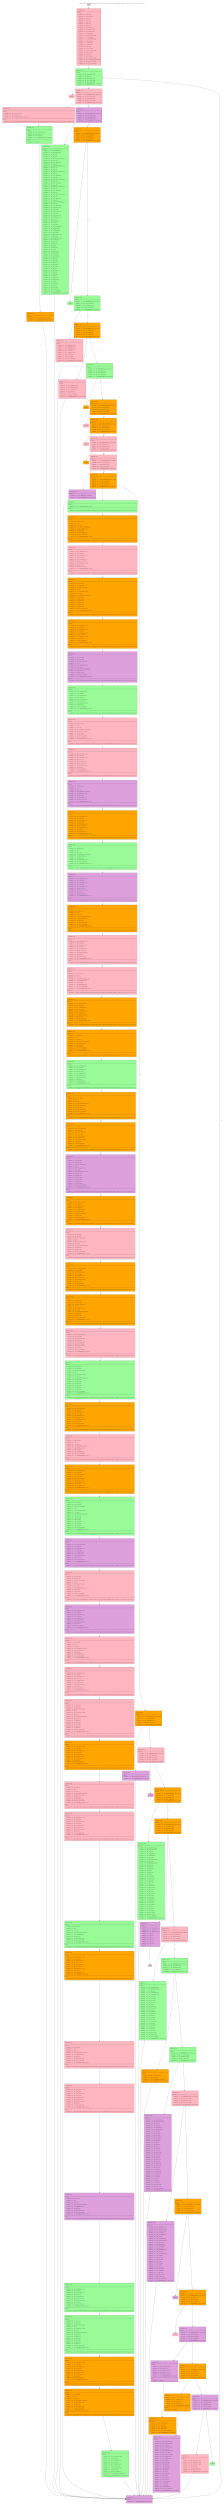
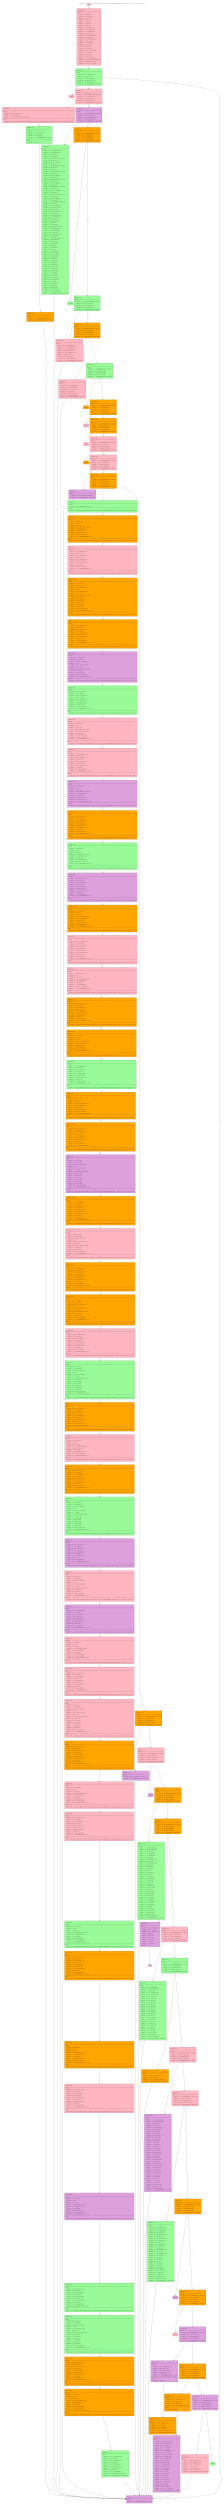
(99, 2055) -> (99, 2055)
(183, 2055) -> (183, 2055)
(161, 2252) -> (161, 2252)
